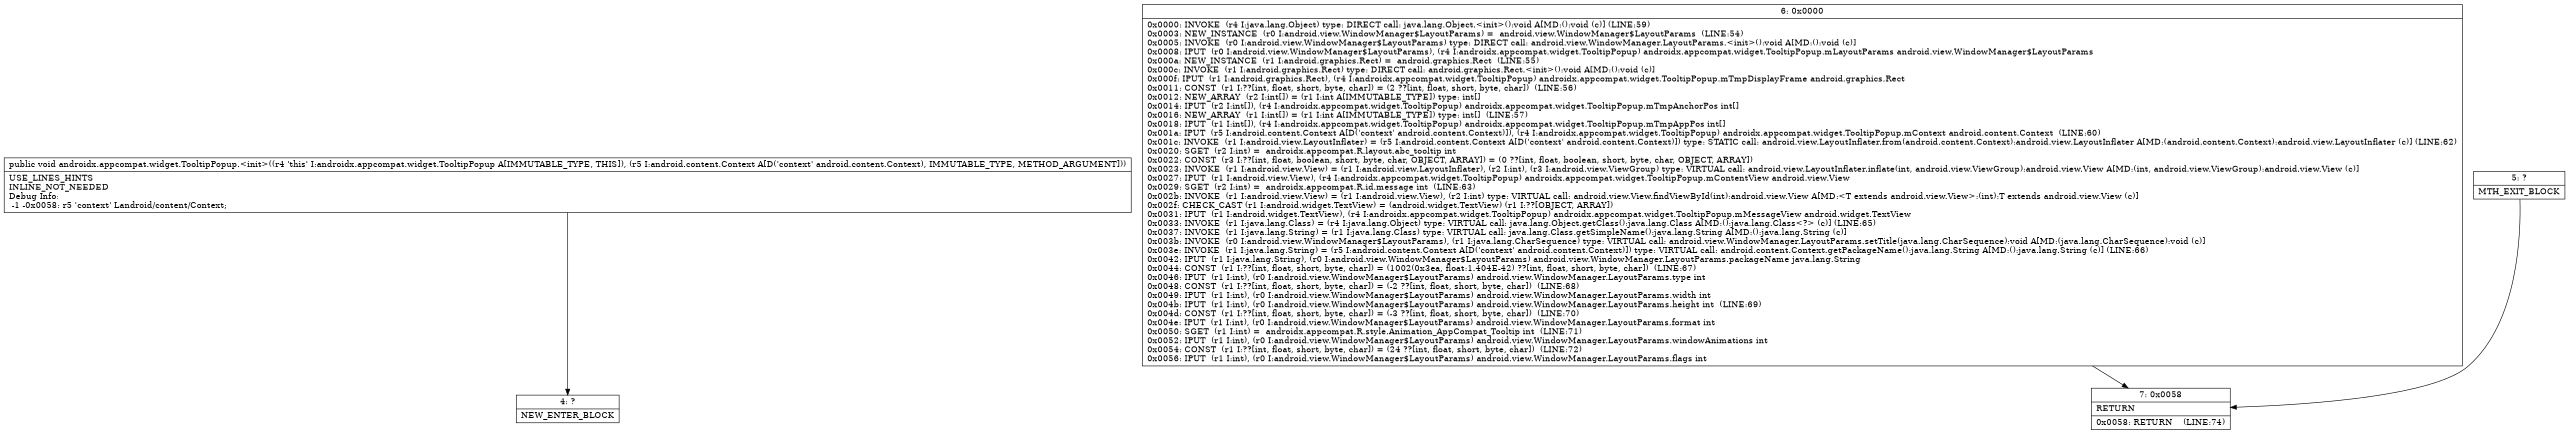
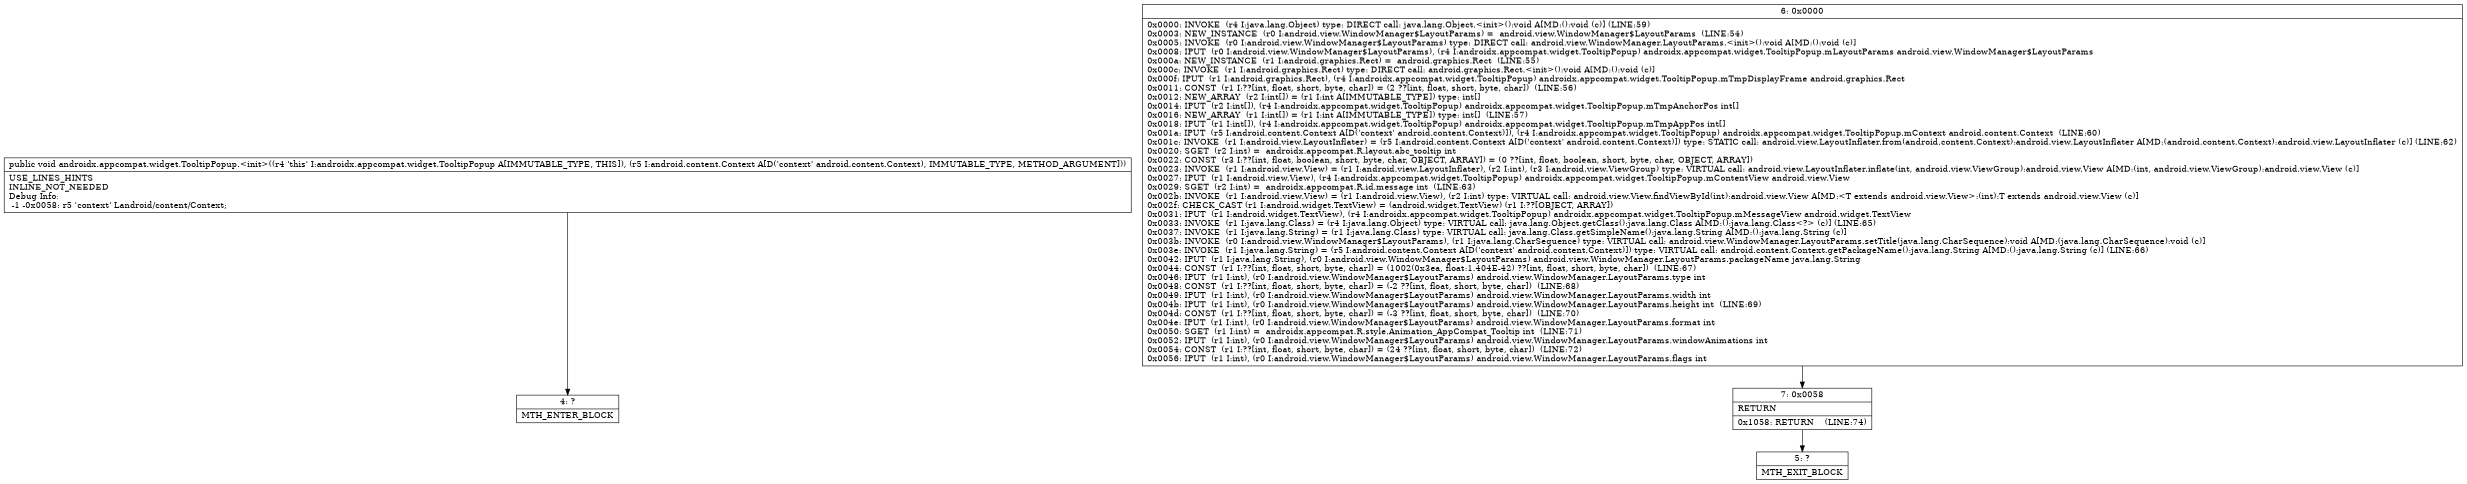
(2443, 380) -> (1802, 438)
(568, 416) -> (568, 416)
(2161, 422) -> (1802, 422)
